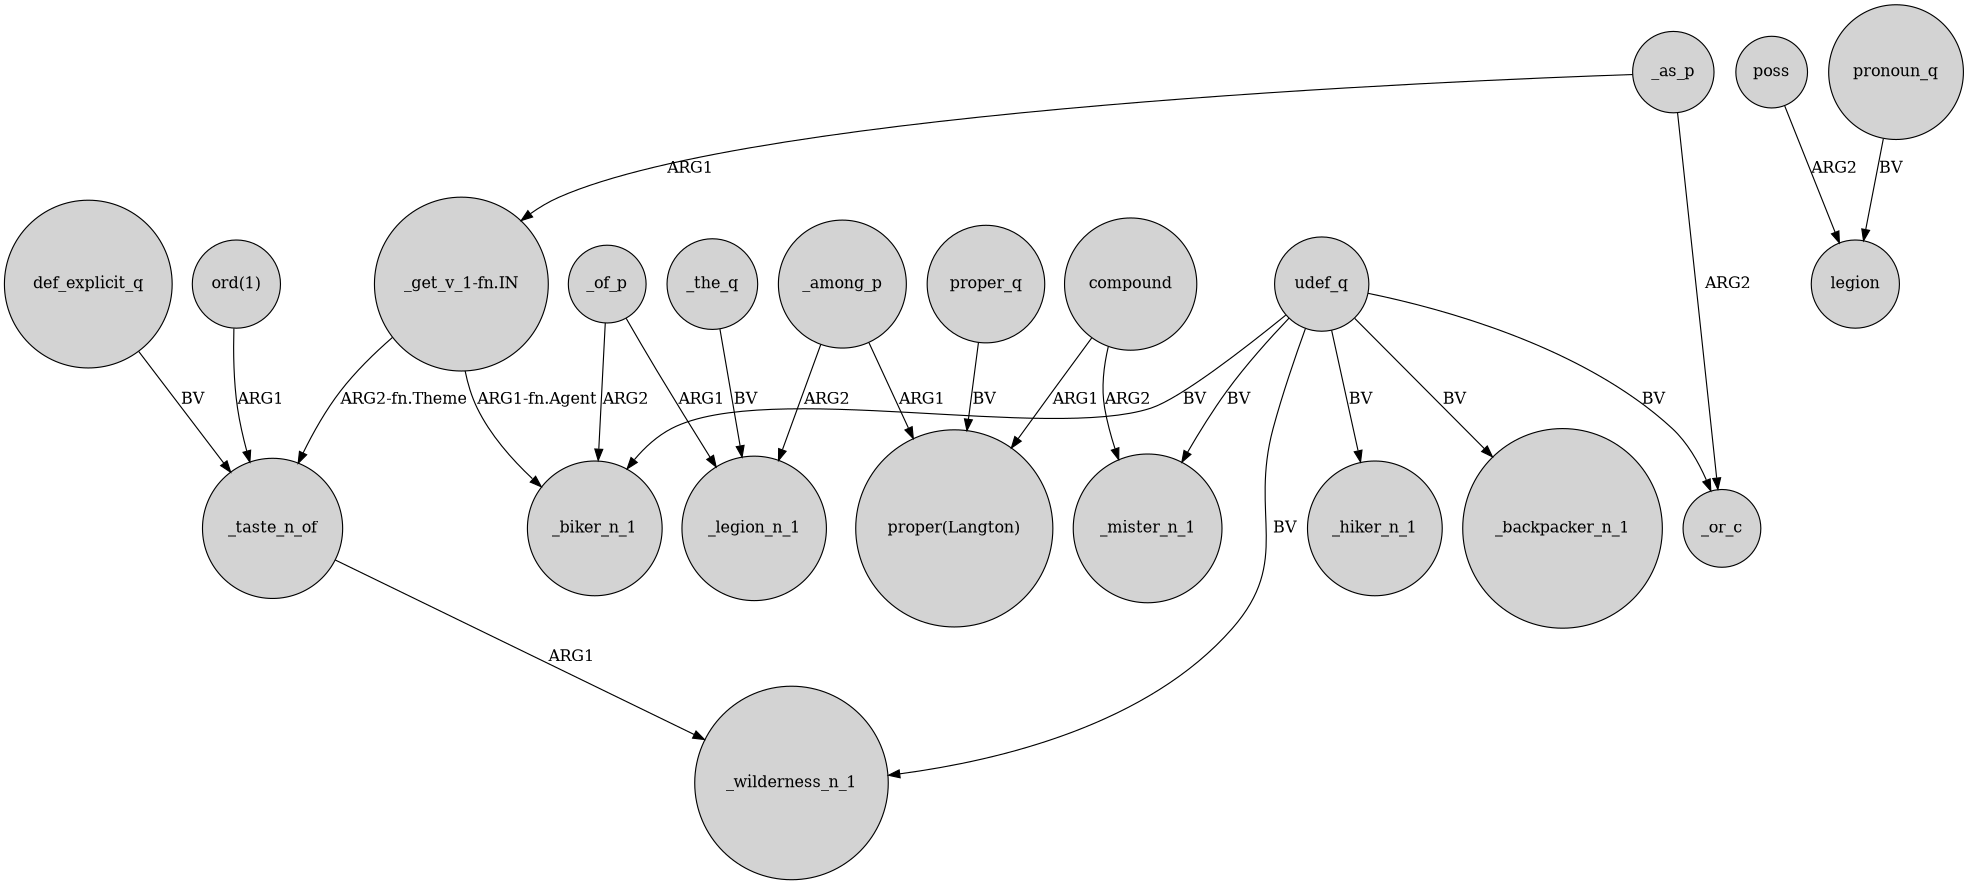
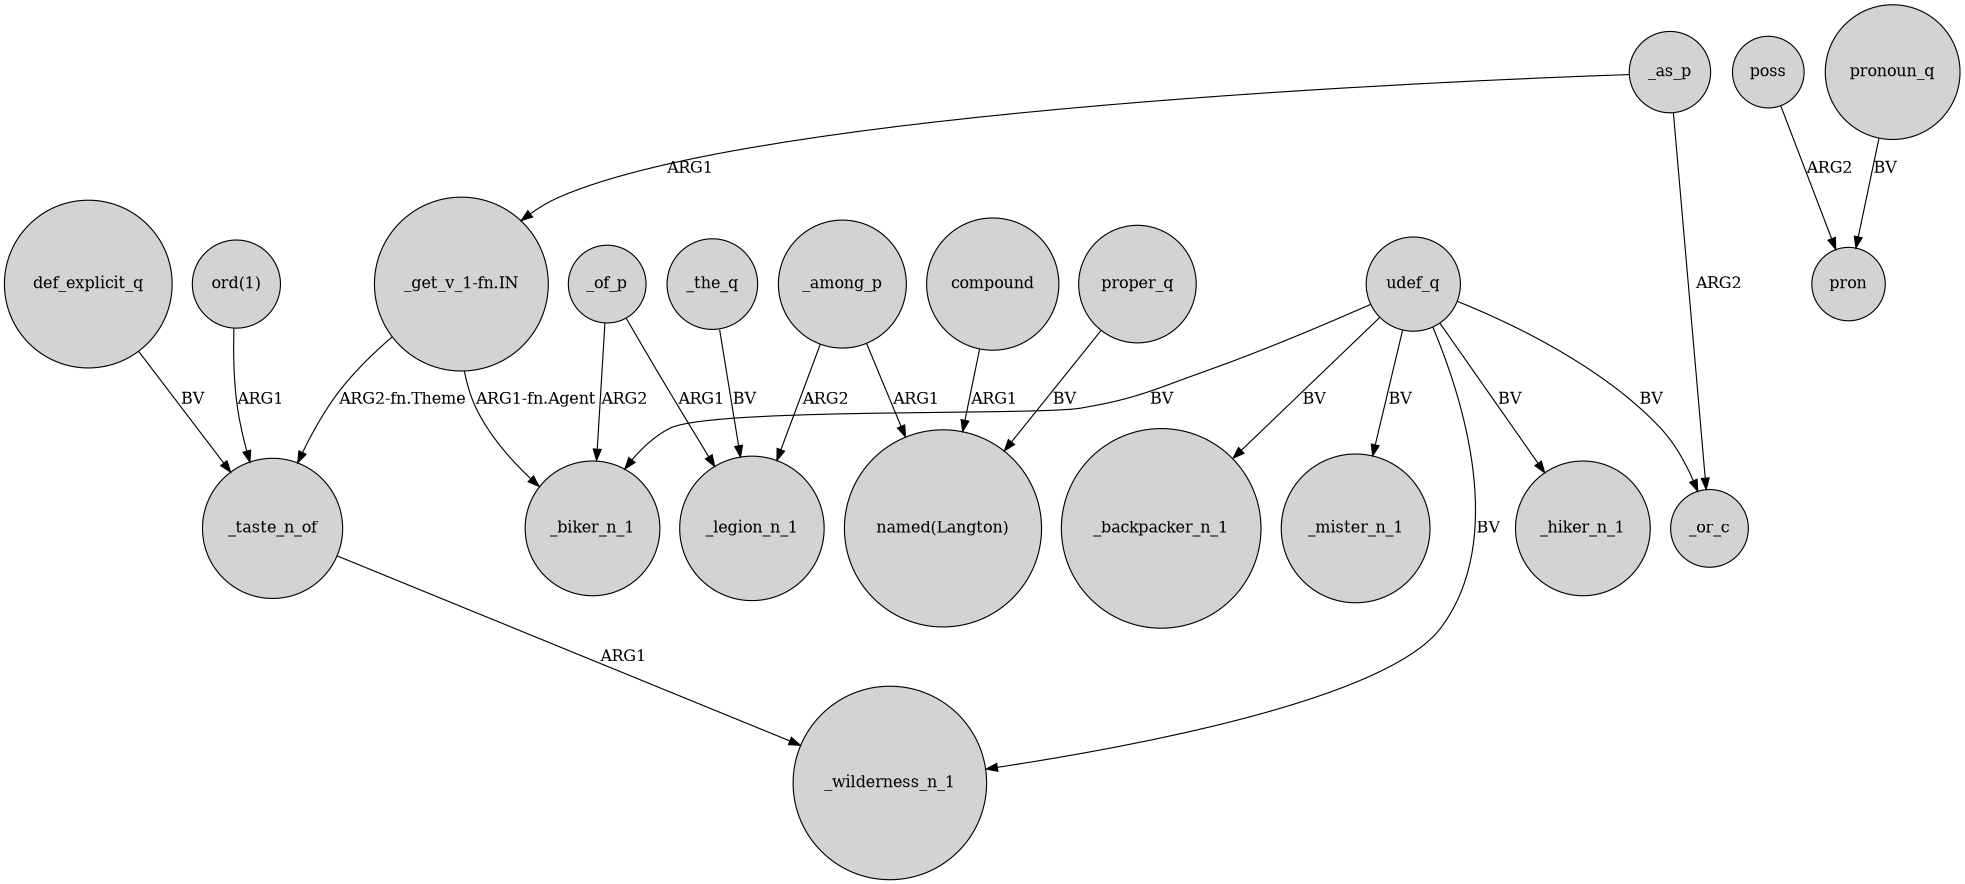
(1855, 284) -> (1849, 284)
(1103, 398) -> none
(954, 528) -> (943, 528)
